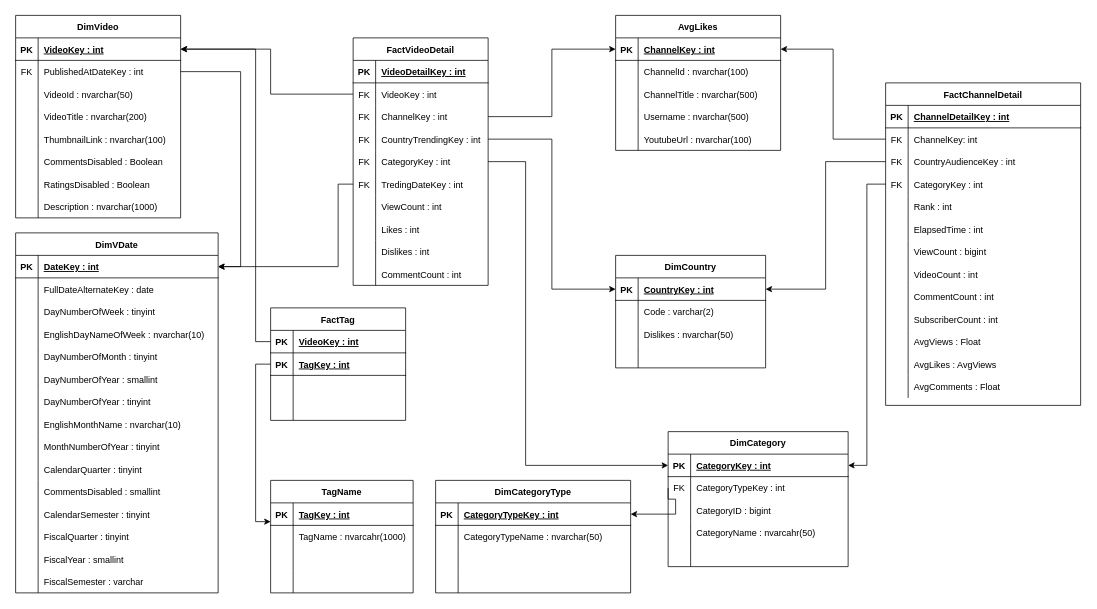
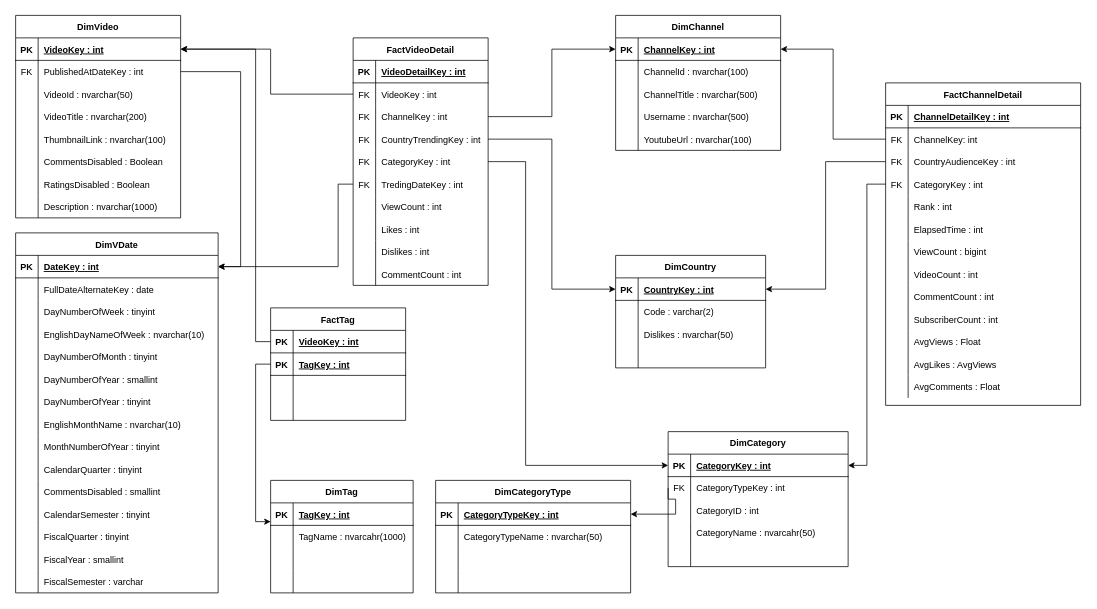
(698, 27) -> (698, 27)
(341, 492) -> (341, 492)
(738, 511) -> (732, 511)
